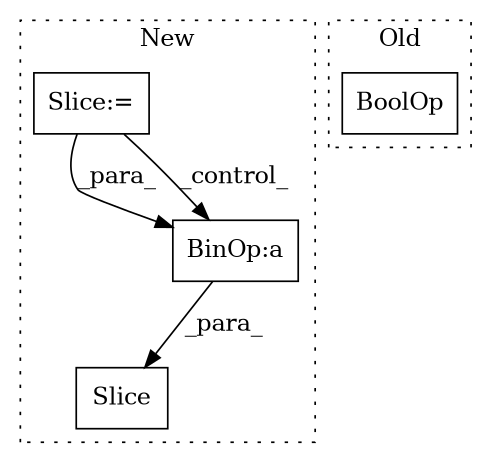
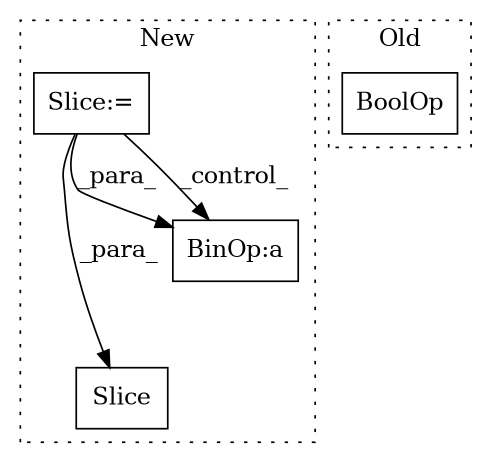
(184, 318) -> (71, 244)
